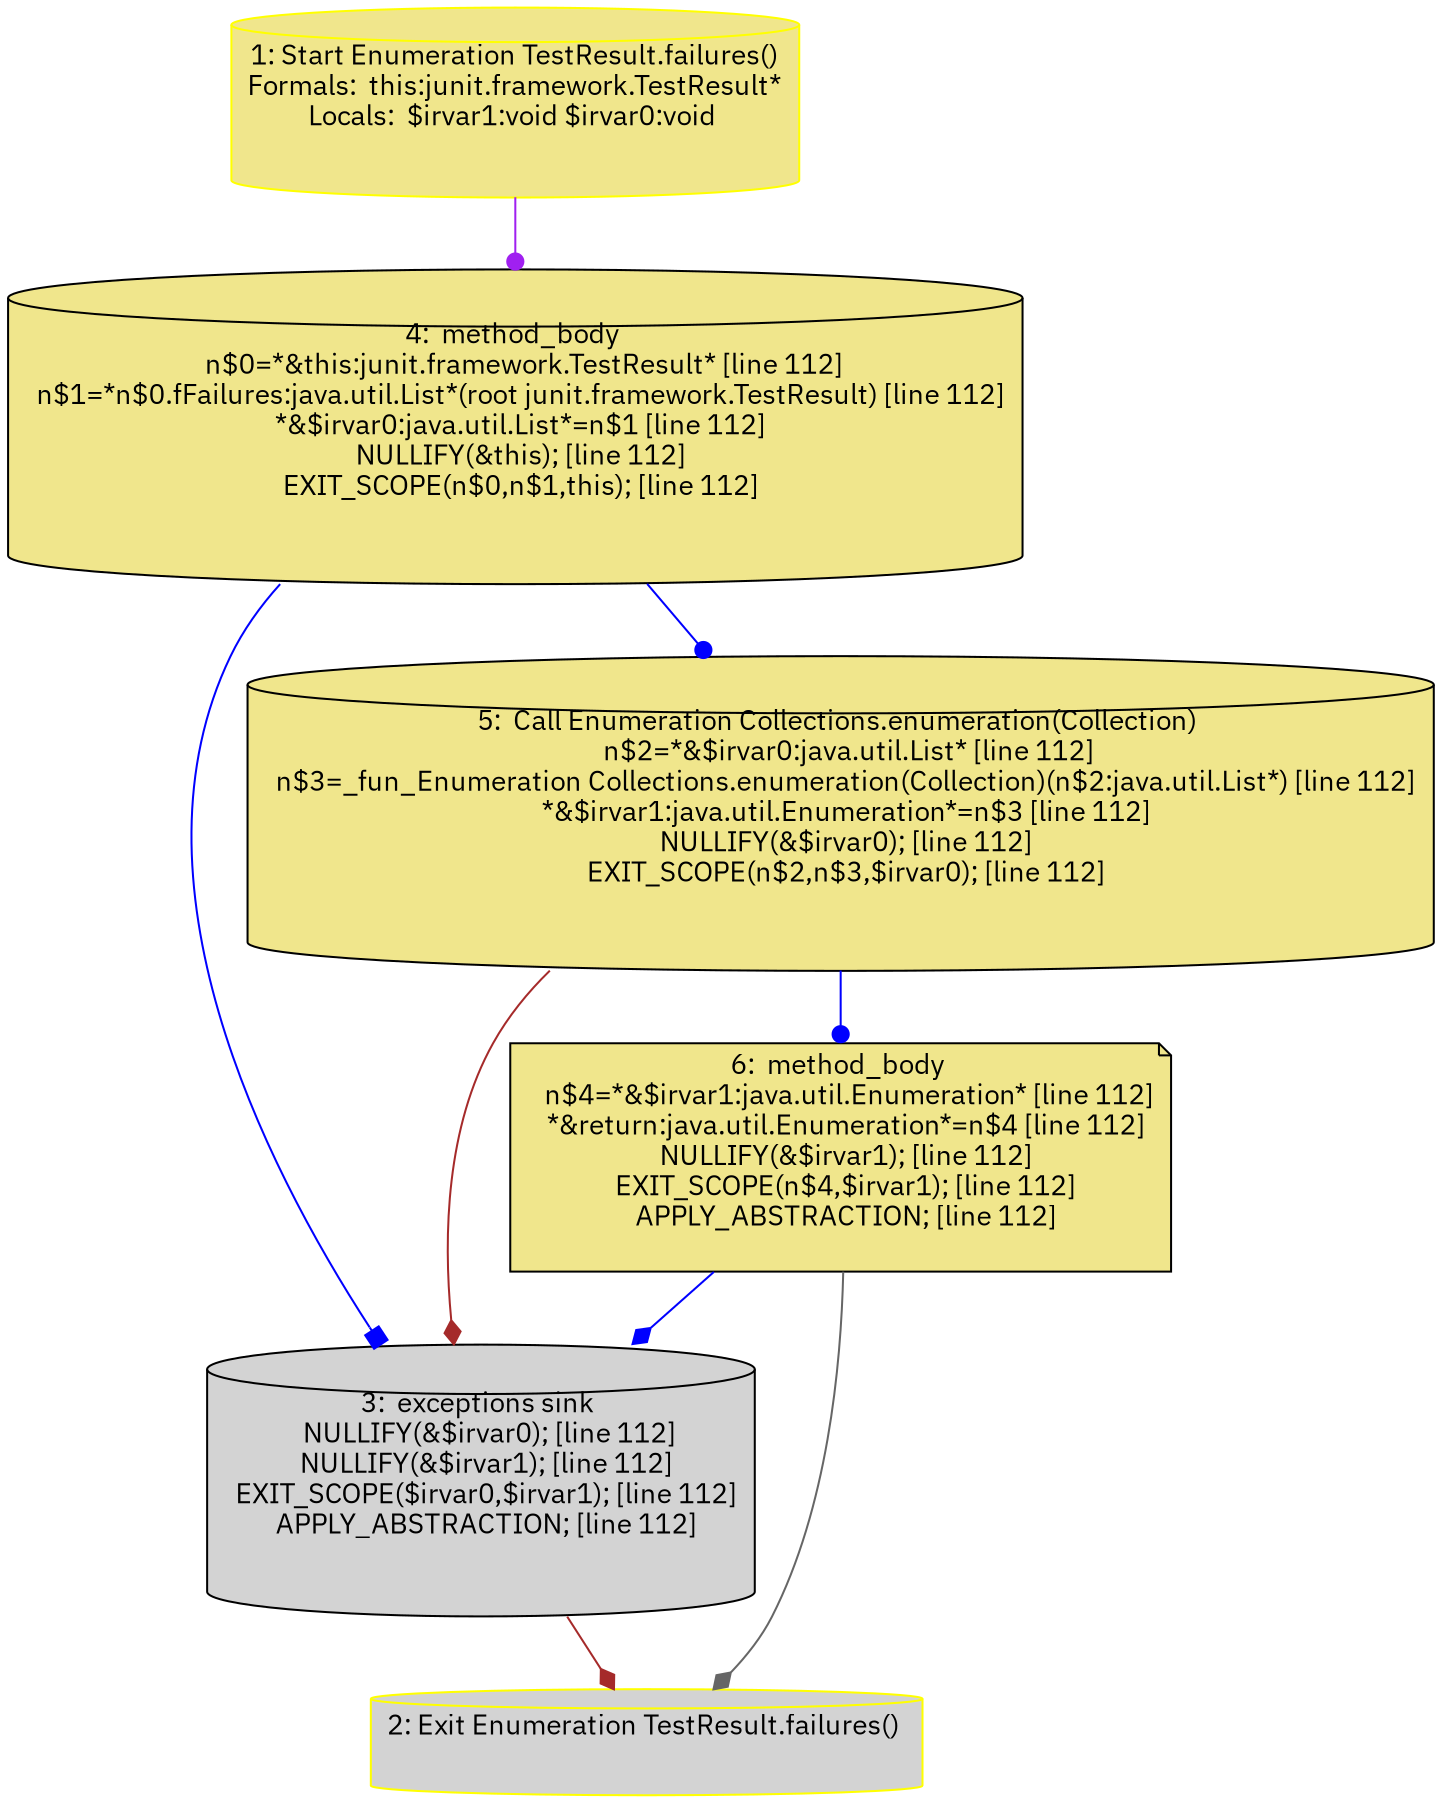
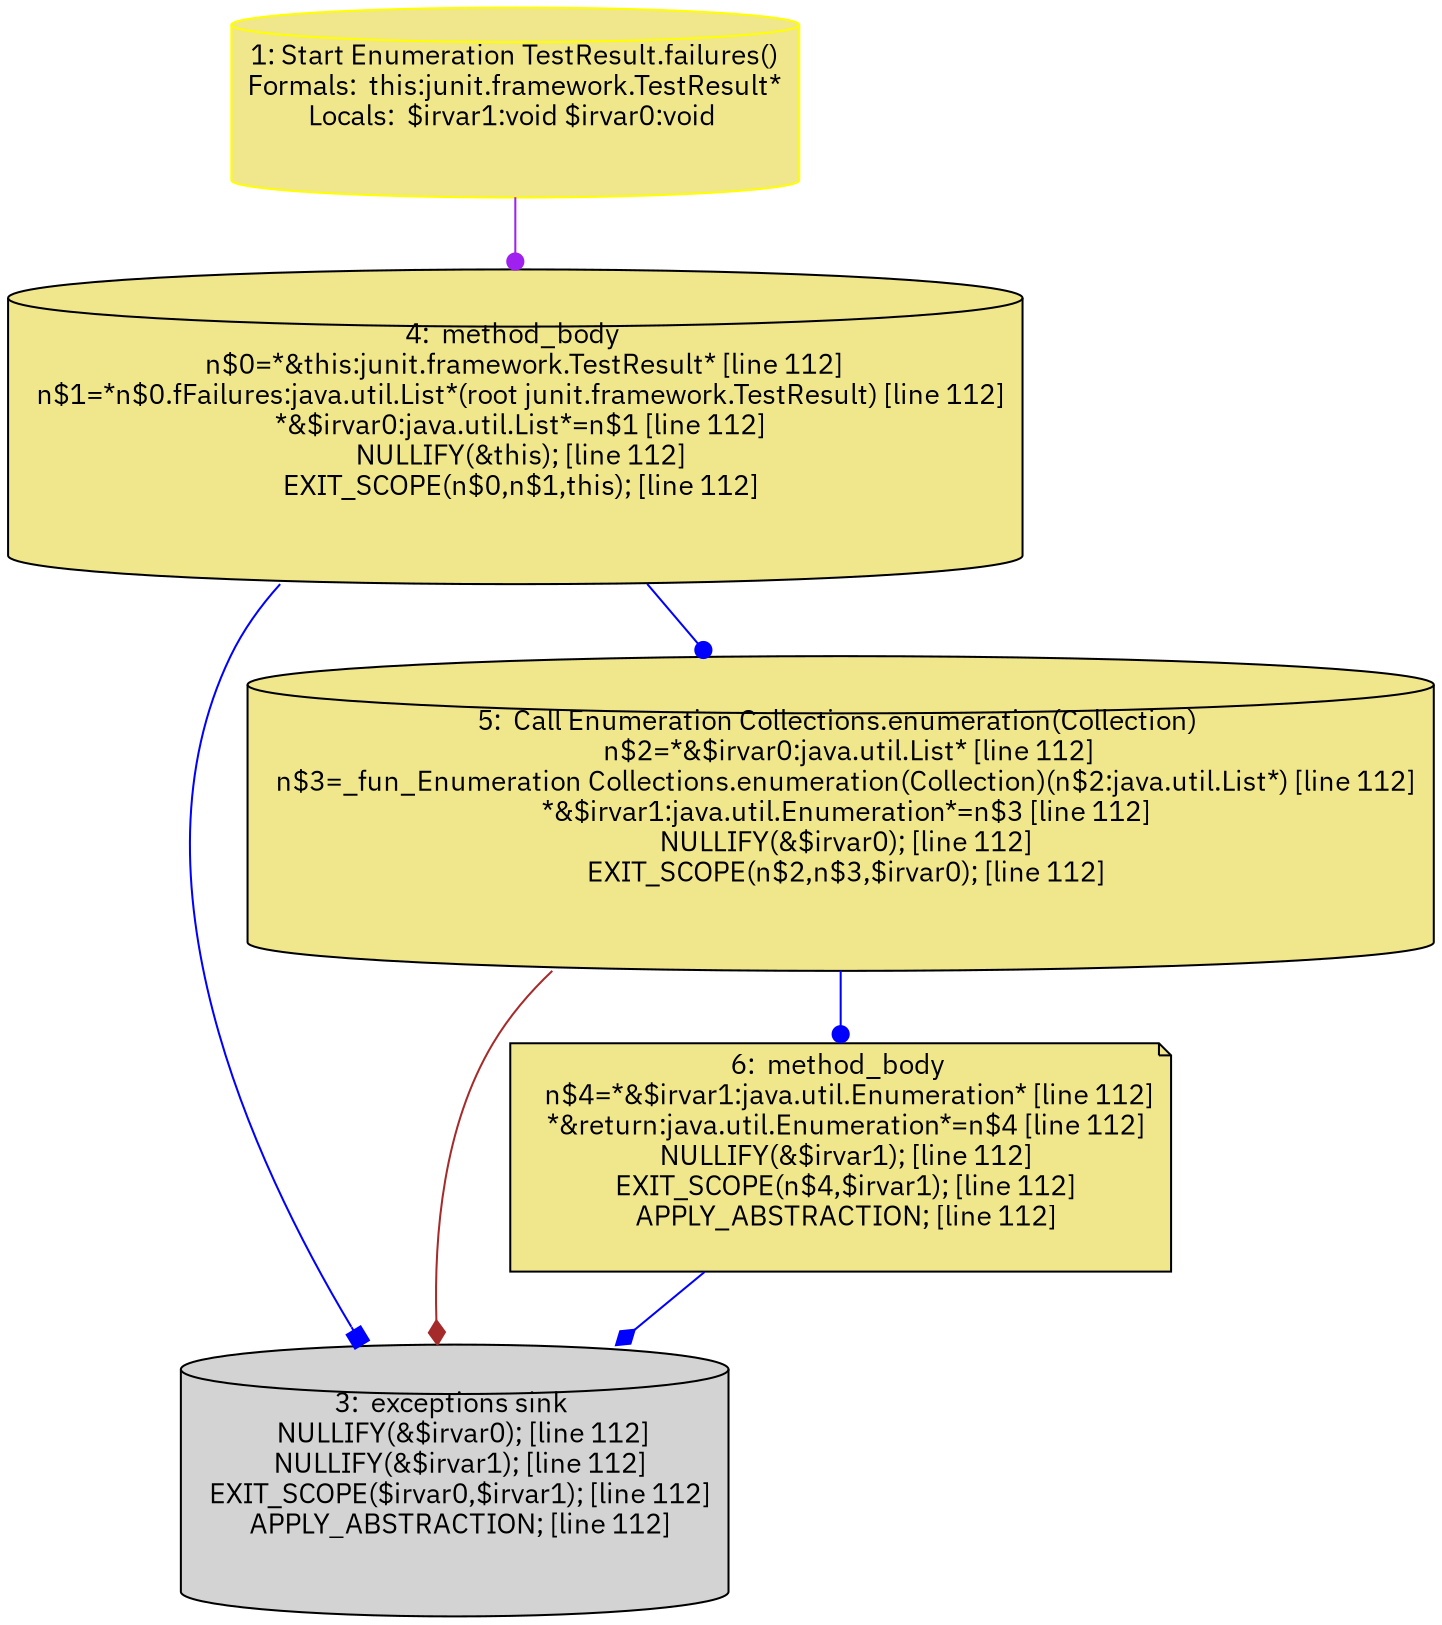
(647, 1742) -> none
